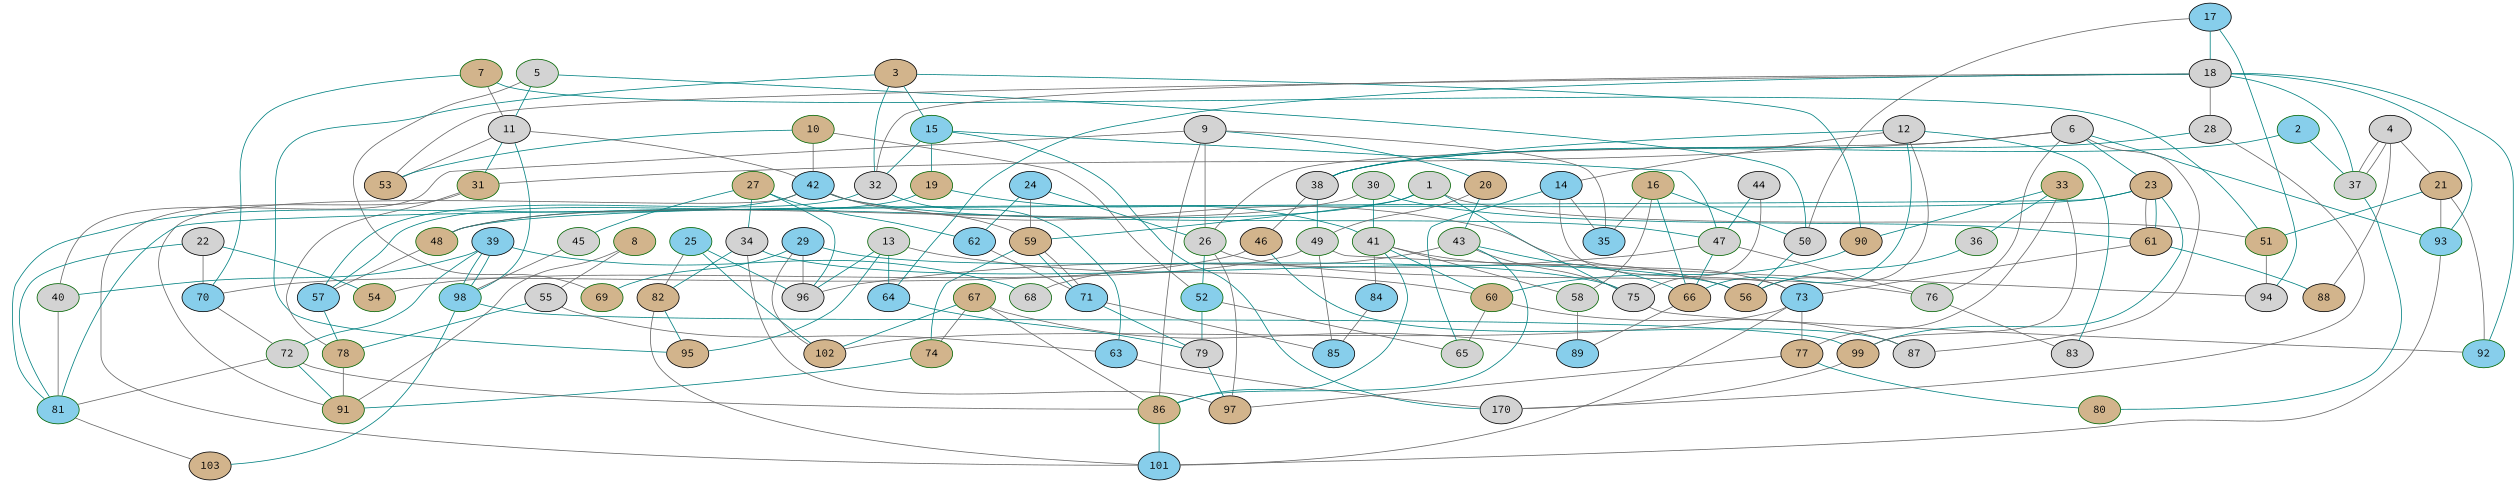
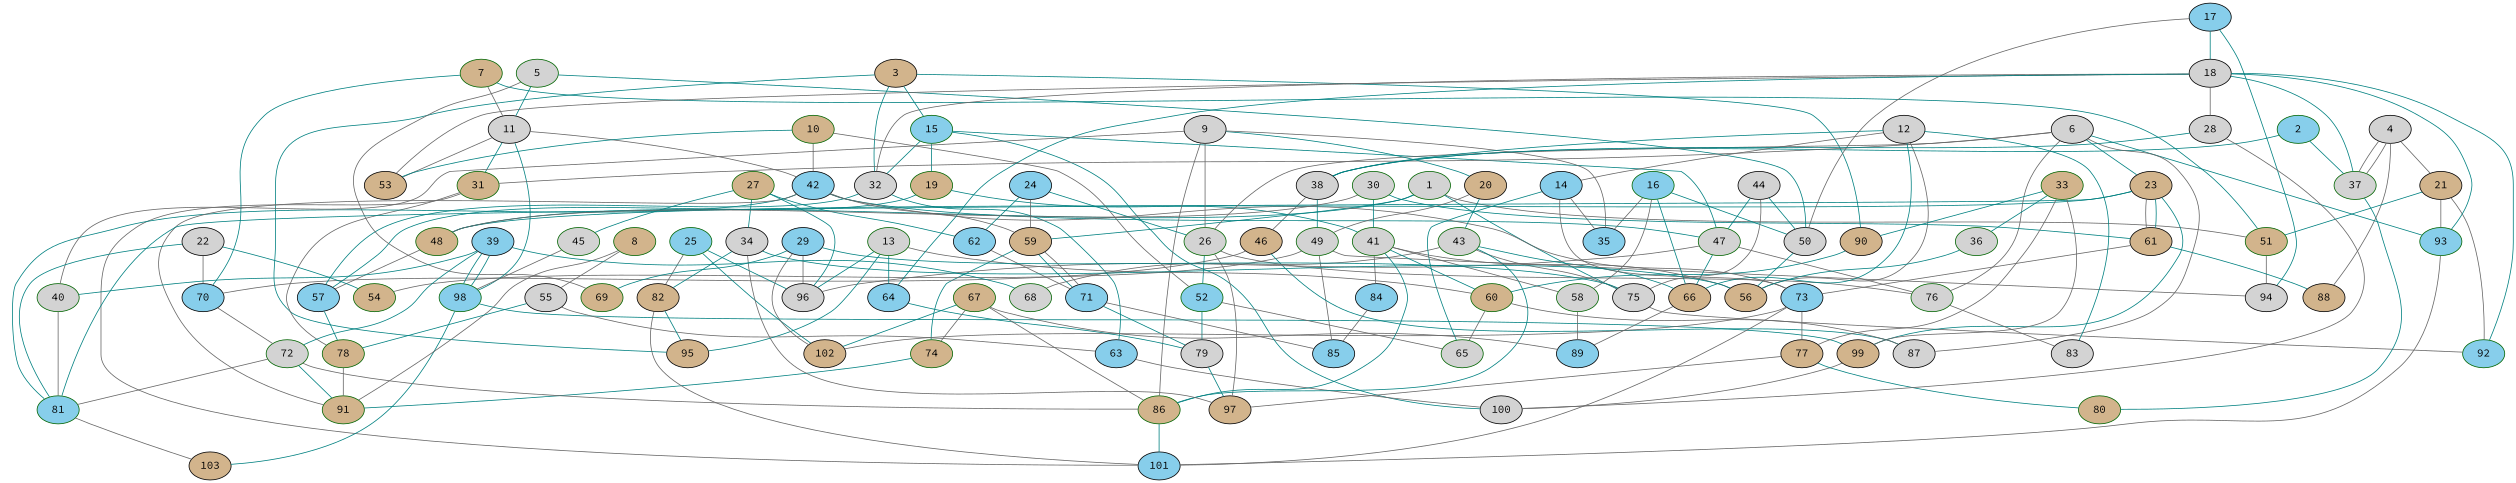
(1653, 185) -> (1653, 185)
none -> (1782, 214)
(1501, 410) -> (1501, 410)
